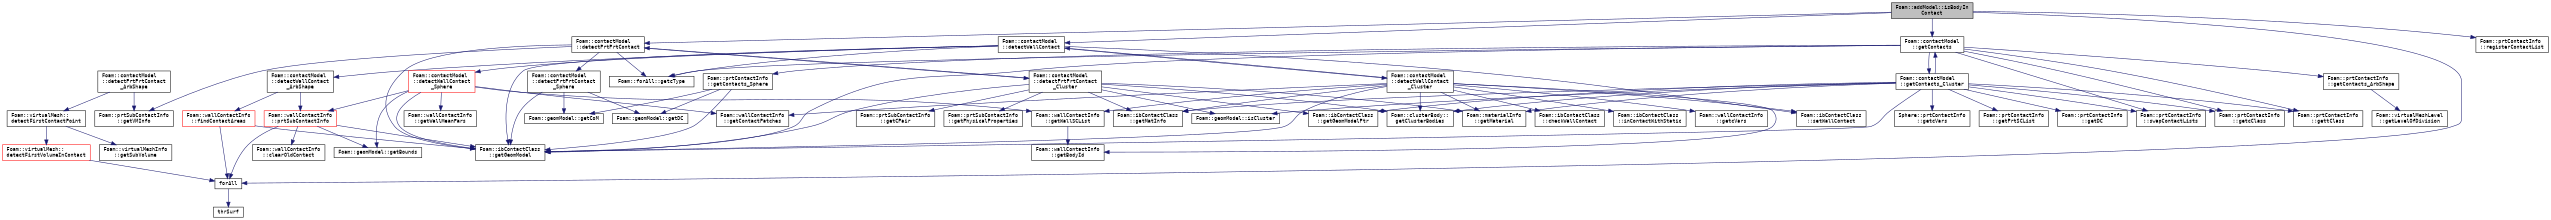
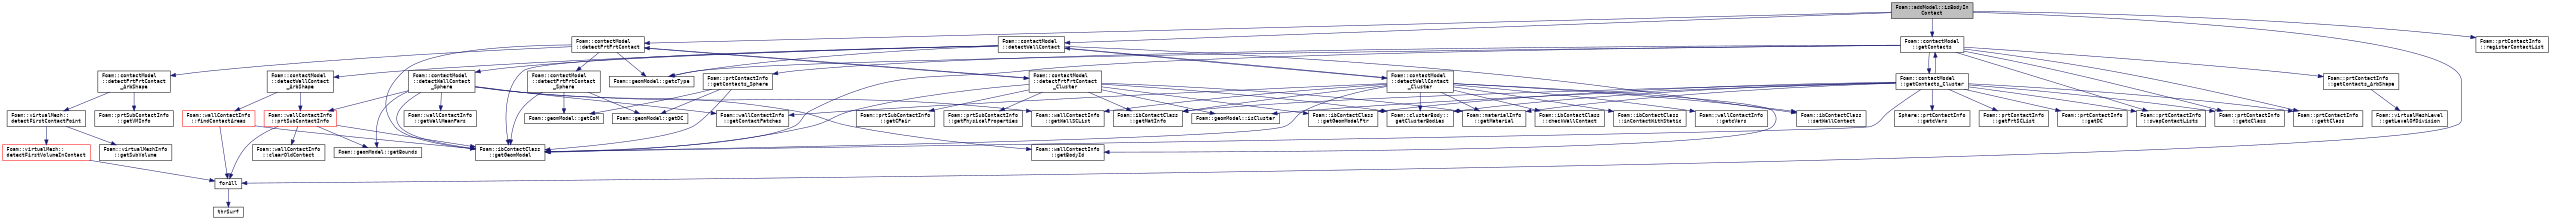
(359, 59) -> (373, 58)
(442, 82) -> (442, 82)
(652, 82) -> (652, 82)
(1068, 133) -> (752, 105)
